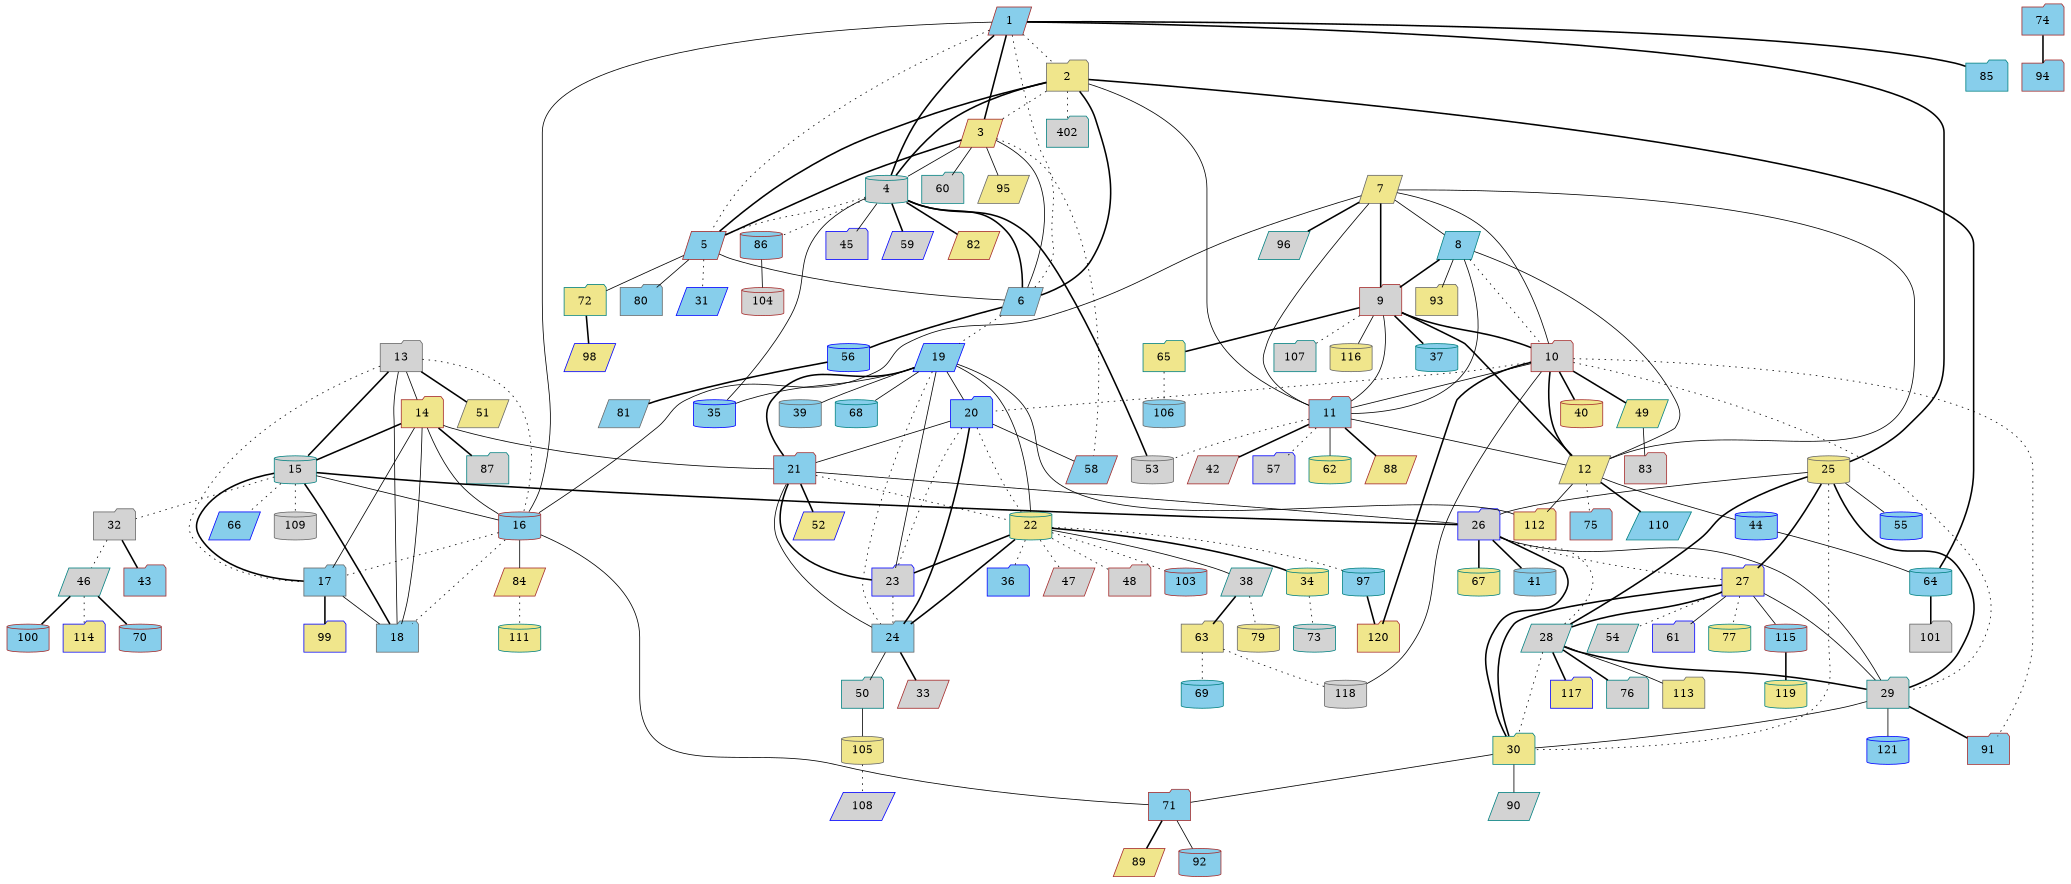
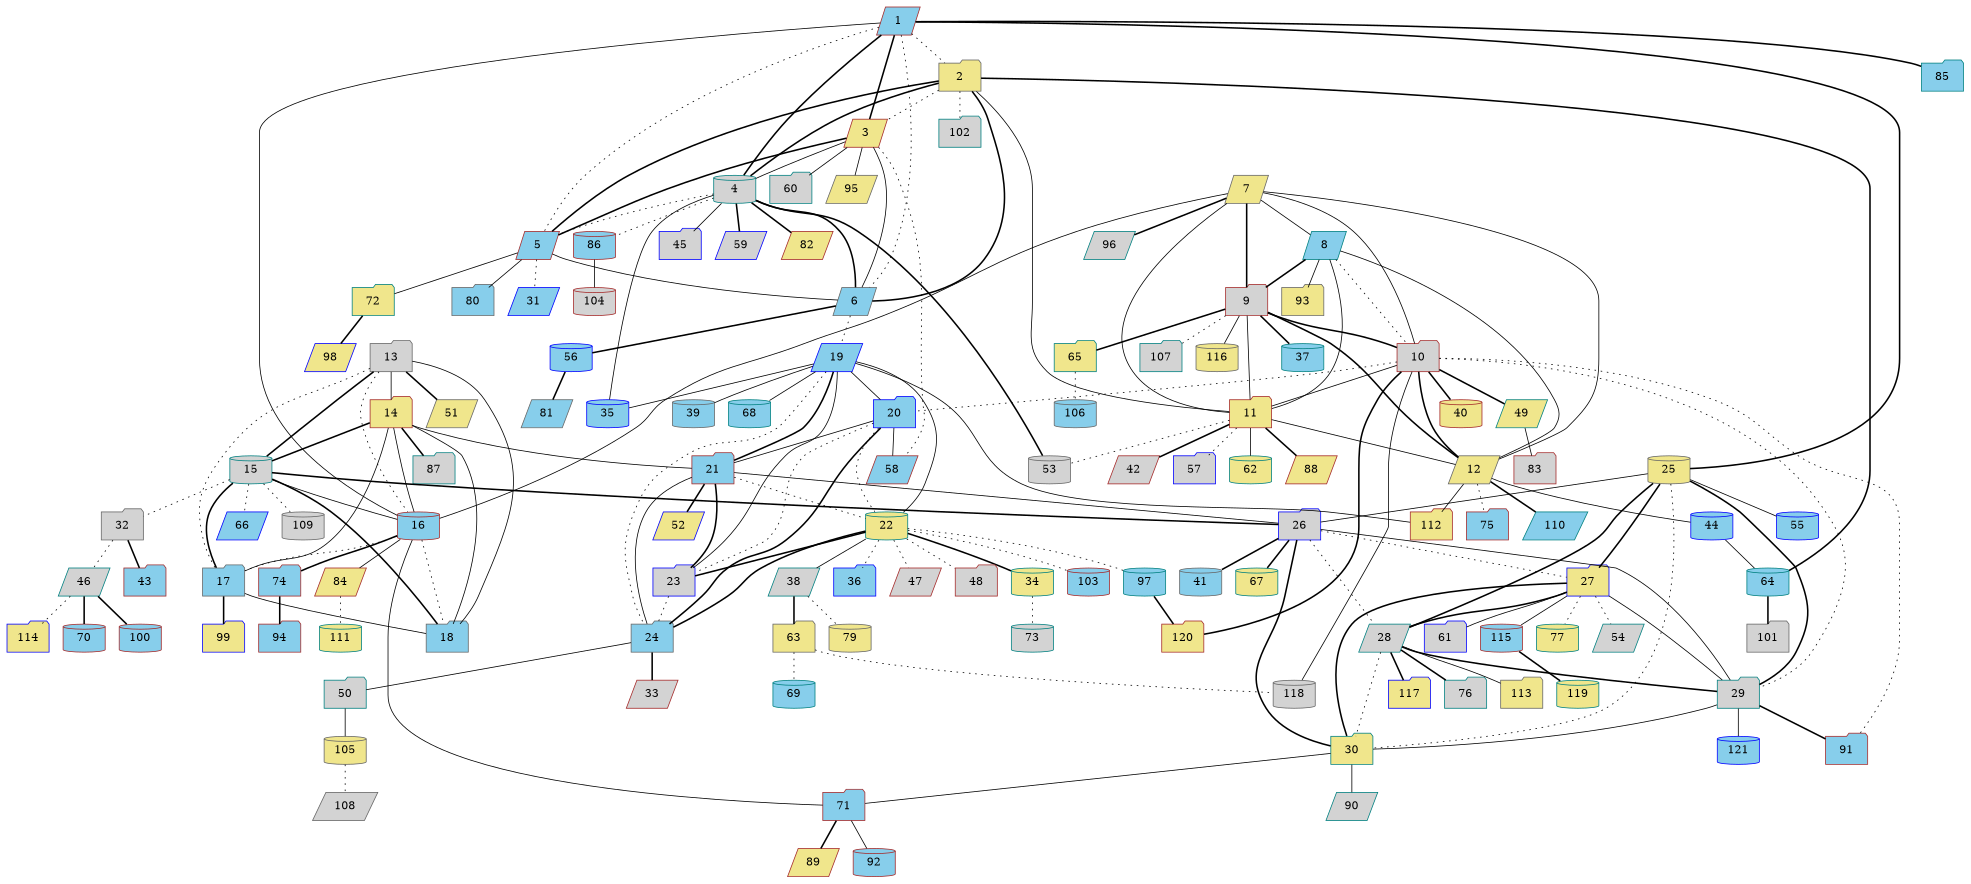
(1067, 133) -> (960, 133)
(1330, 414) -> (1251, 414)
none -> (342, 555)
(863, 806) -> (345, 806)
